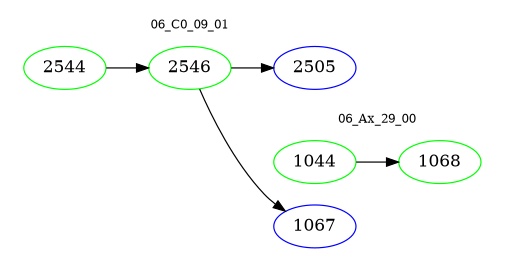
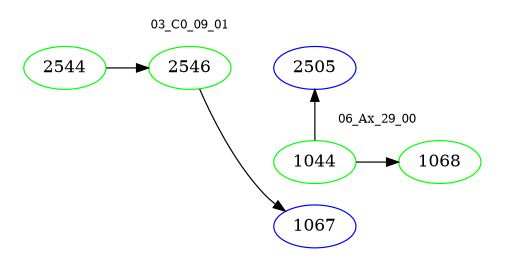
(190, 26) -> (190, 26)
(246, 68) -> (315, 121)
